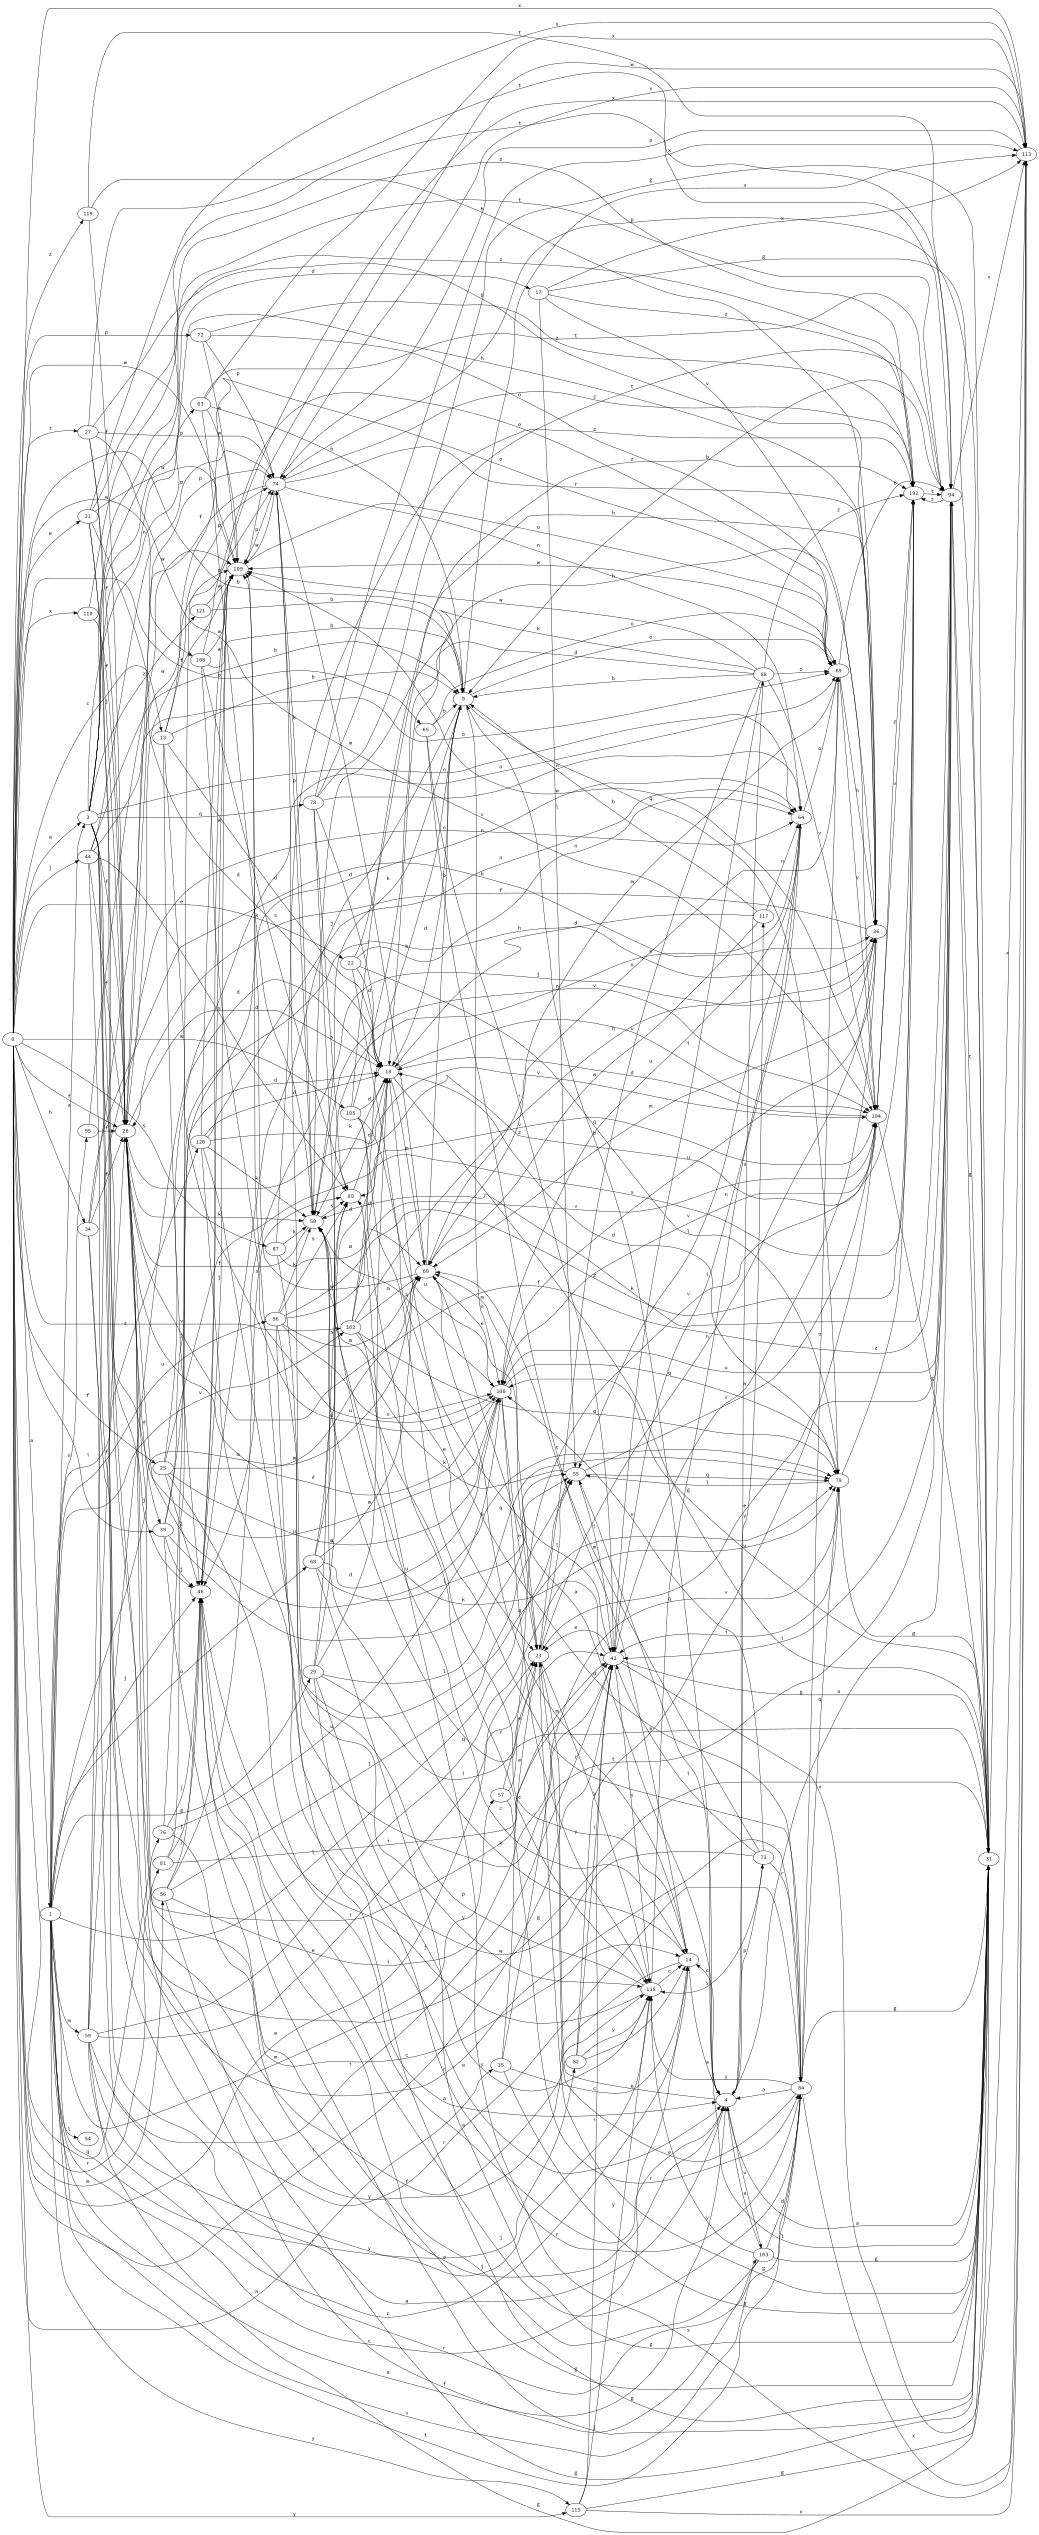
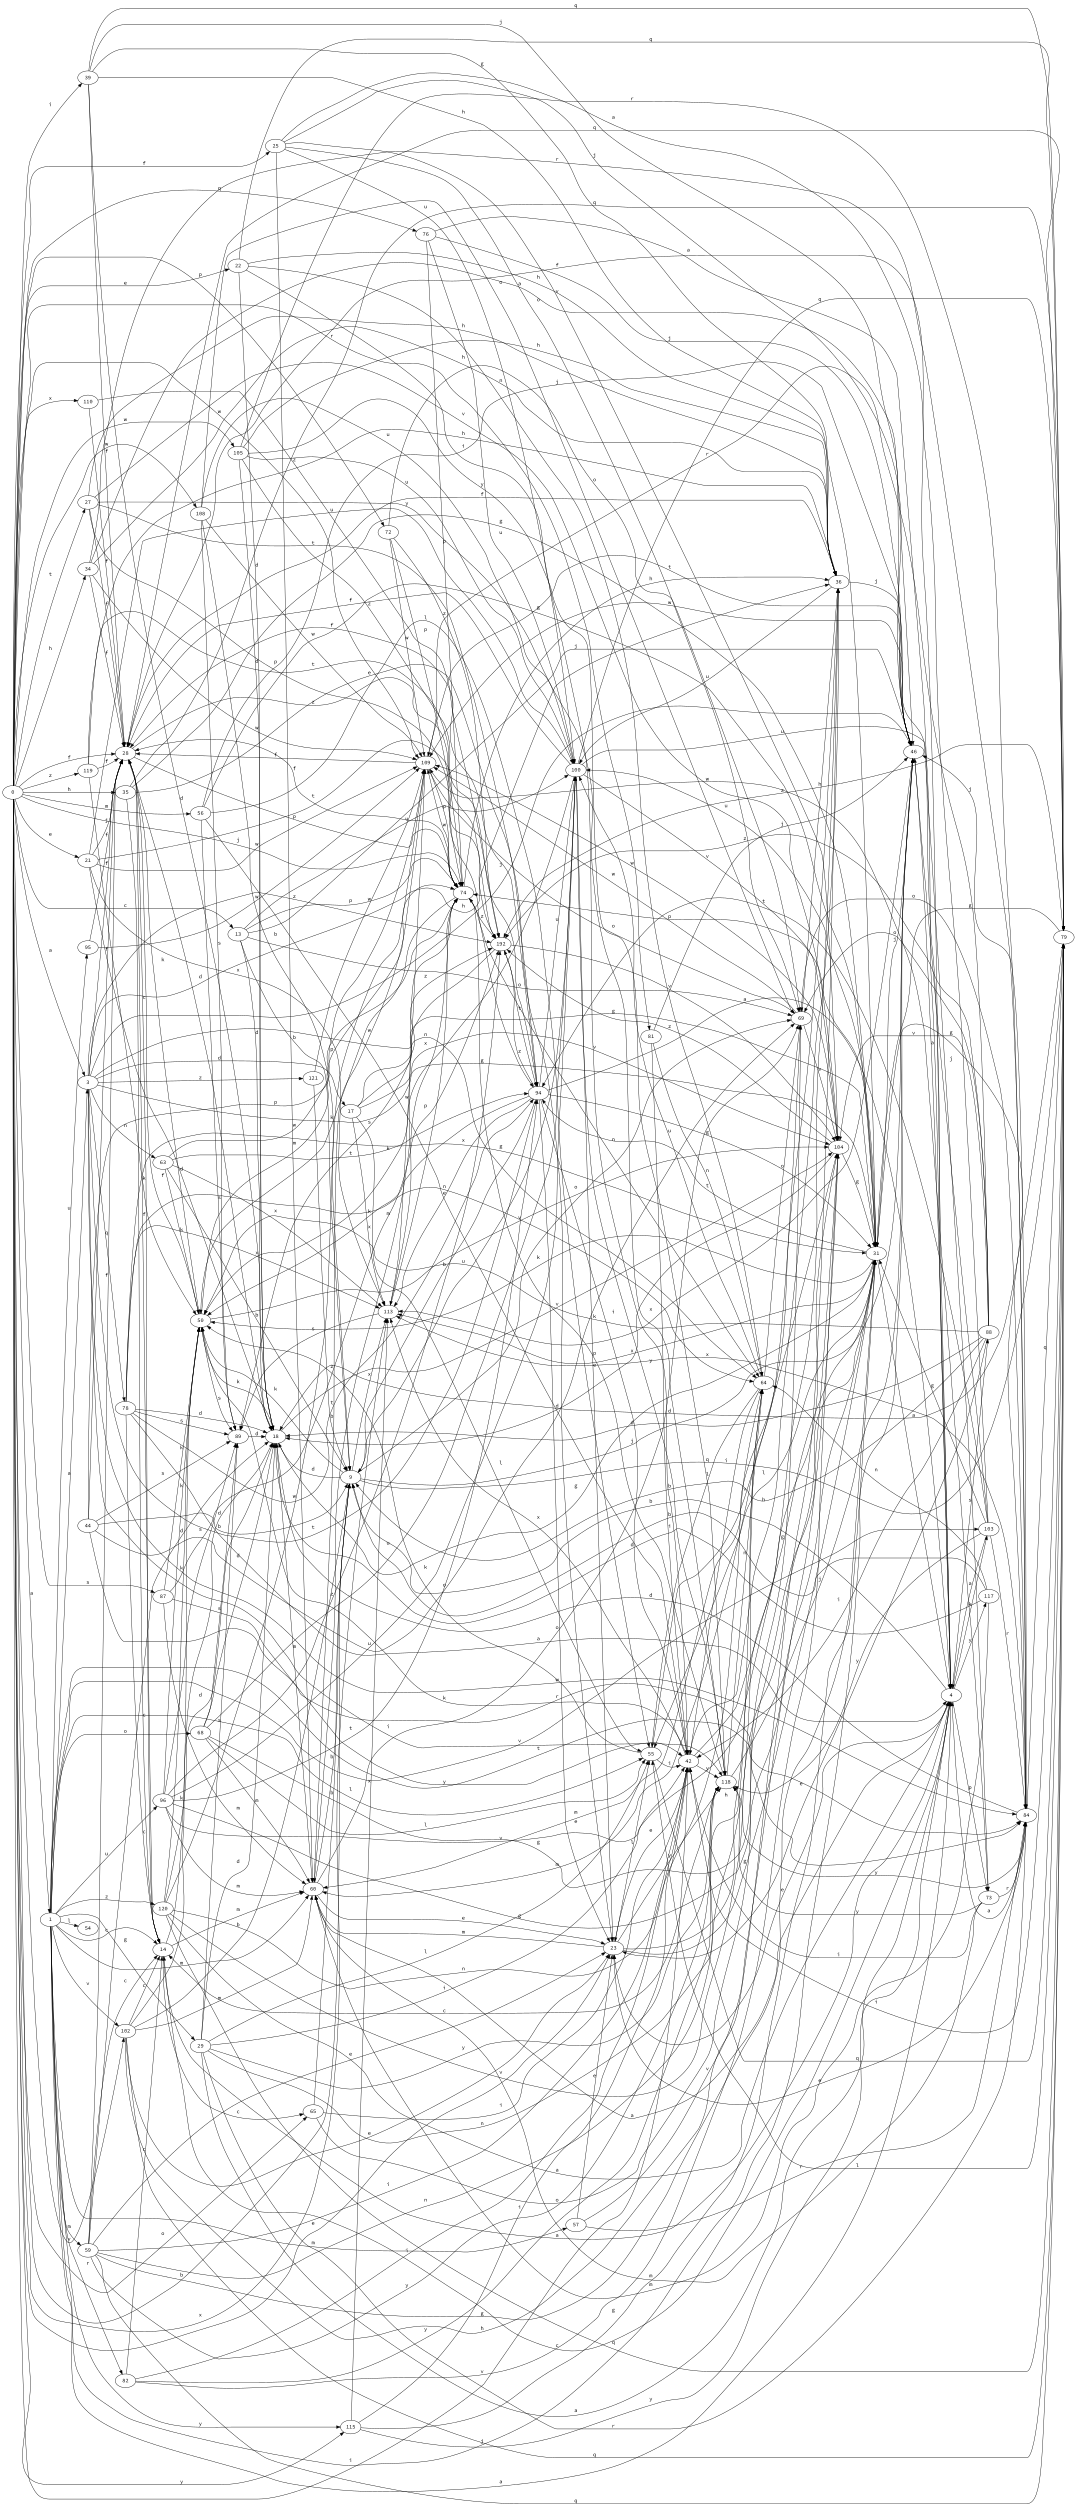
(576, 484) -> (651, 579)
(860, 560) -> (883, 1066)
(501, 600) -> (707, 454)
(31, 898) -> (247, 848)
none -> (126, 1049)
(219, 1278) -> (670, 567)
(531, 1349) -> (188, 2080)
(143, 1425) -> (103, 414)
(703, 1610) -> (945, 1064)
none -> (478, 1649)
(388, 1962) -> (445, 1193)
(445, 2070) -> (557, 1680)
(745, 2173) -> (970, 1604)
(782, 2201) -> (1008, 1634)
(615, 2265) -> (798, 2215)
none -> (702, 2350)
